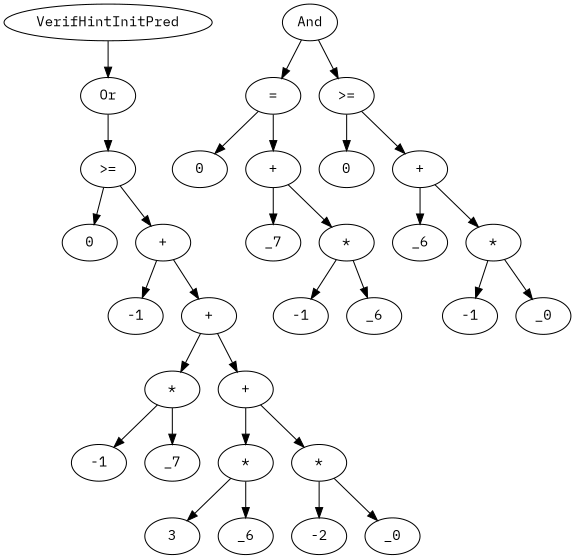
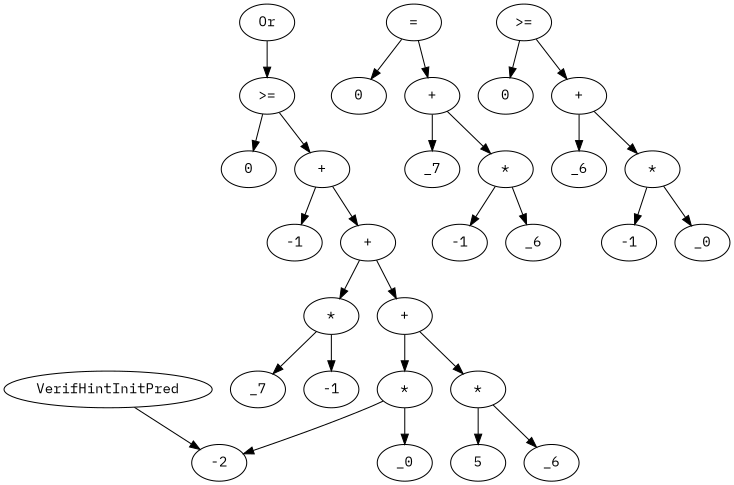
(310, 22) -> none
(108, 54) -> (163, 426)
(172, 536) -> (478, 463)
